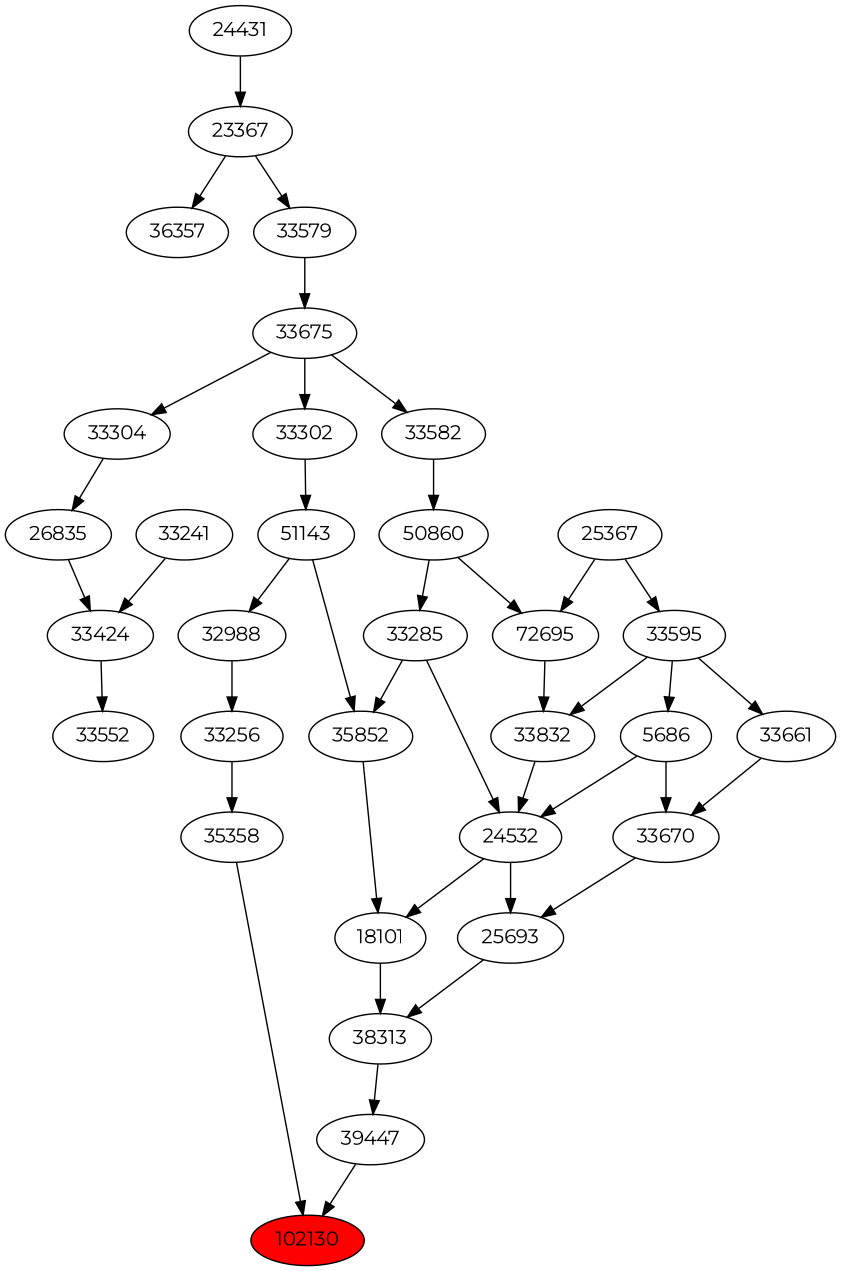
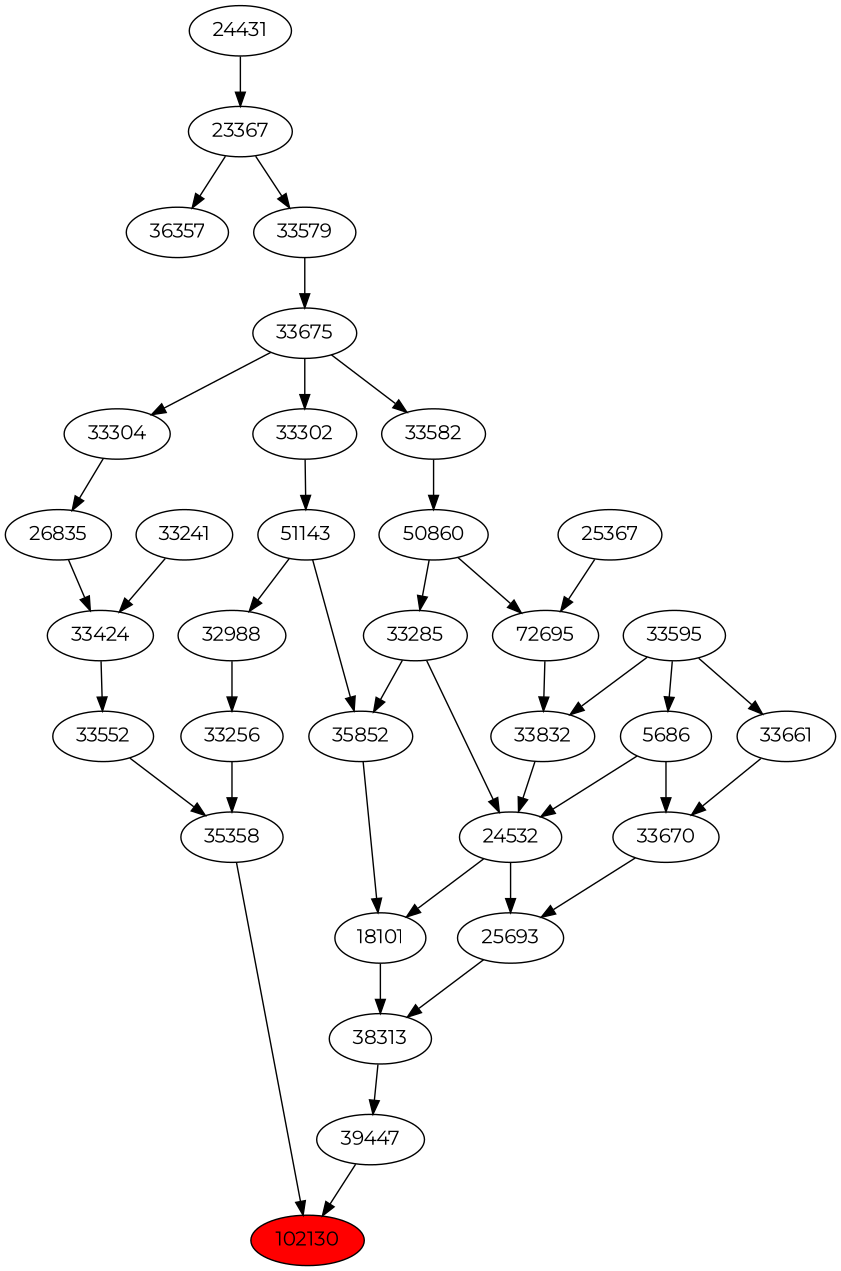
(638, 579) -> none
none -> (162, 782)
